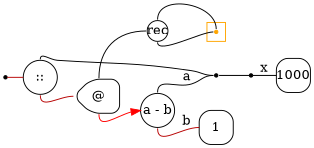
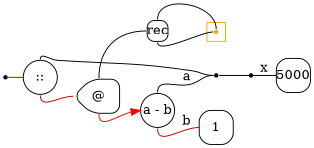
(158, 31) -> (158, 31)
(293, 75) -> (293, 75)
